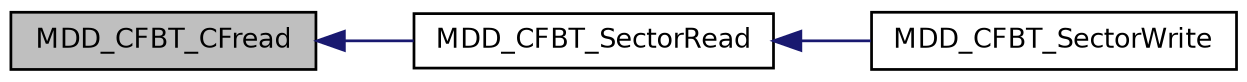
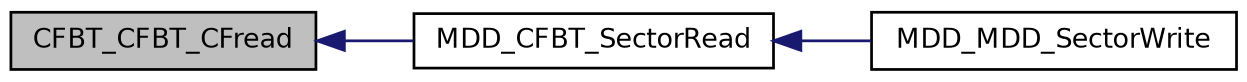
(163, 41) -> (163, 41)
(1054, 41) -> (1054, 41)
